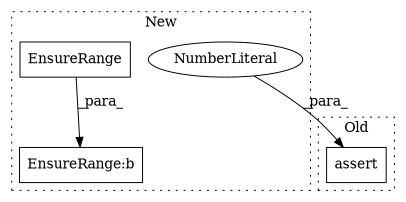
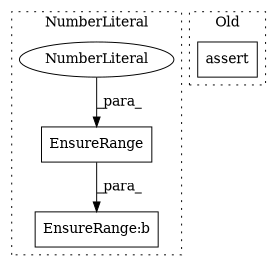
(161, 23) -> (97, 23)
(298, 105) -> (97, 97)
